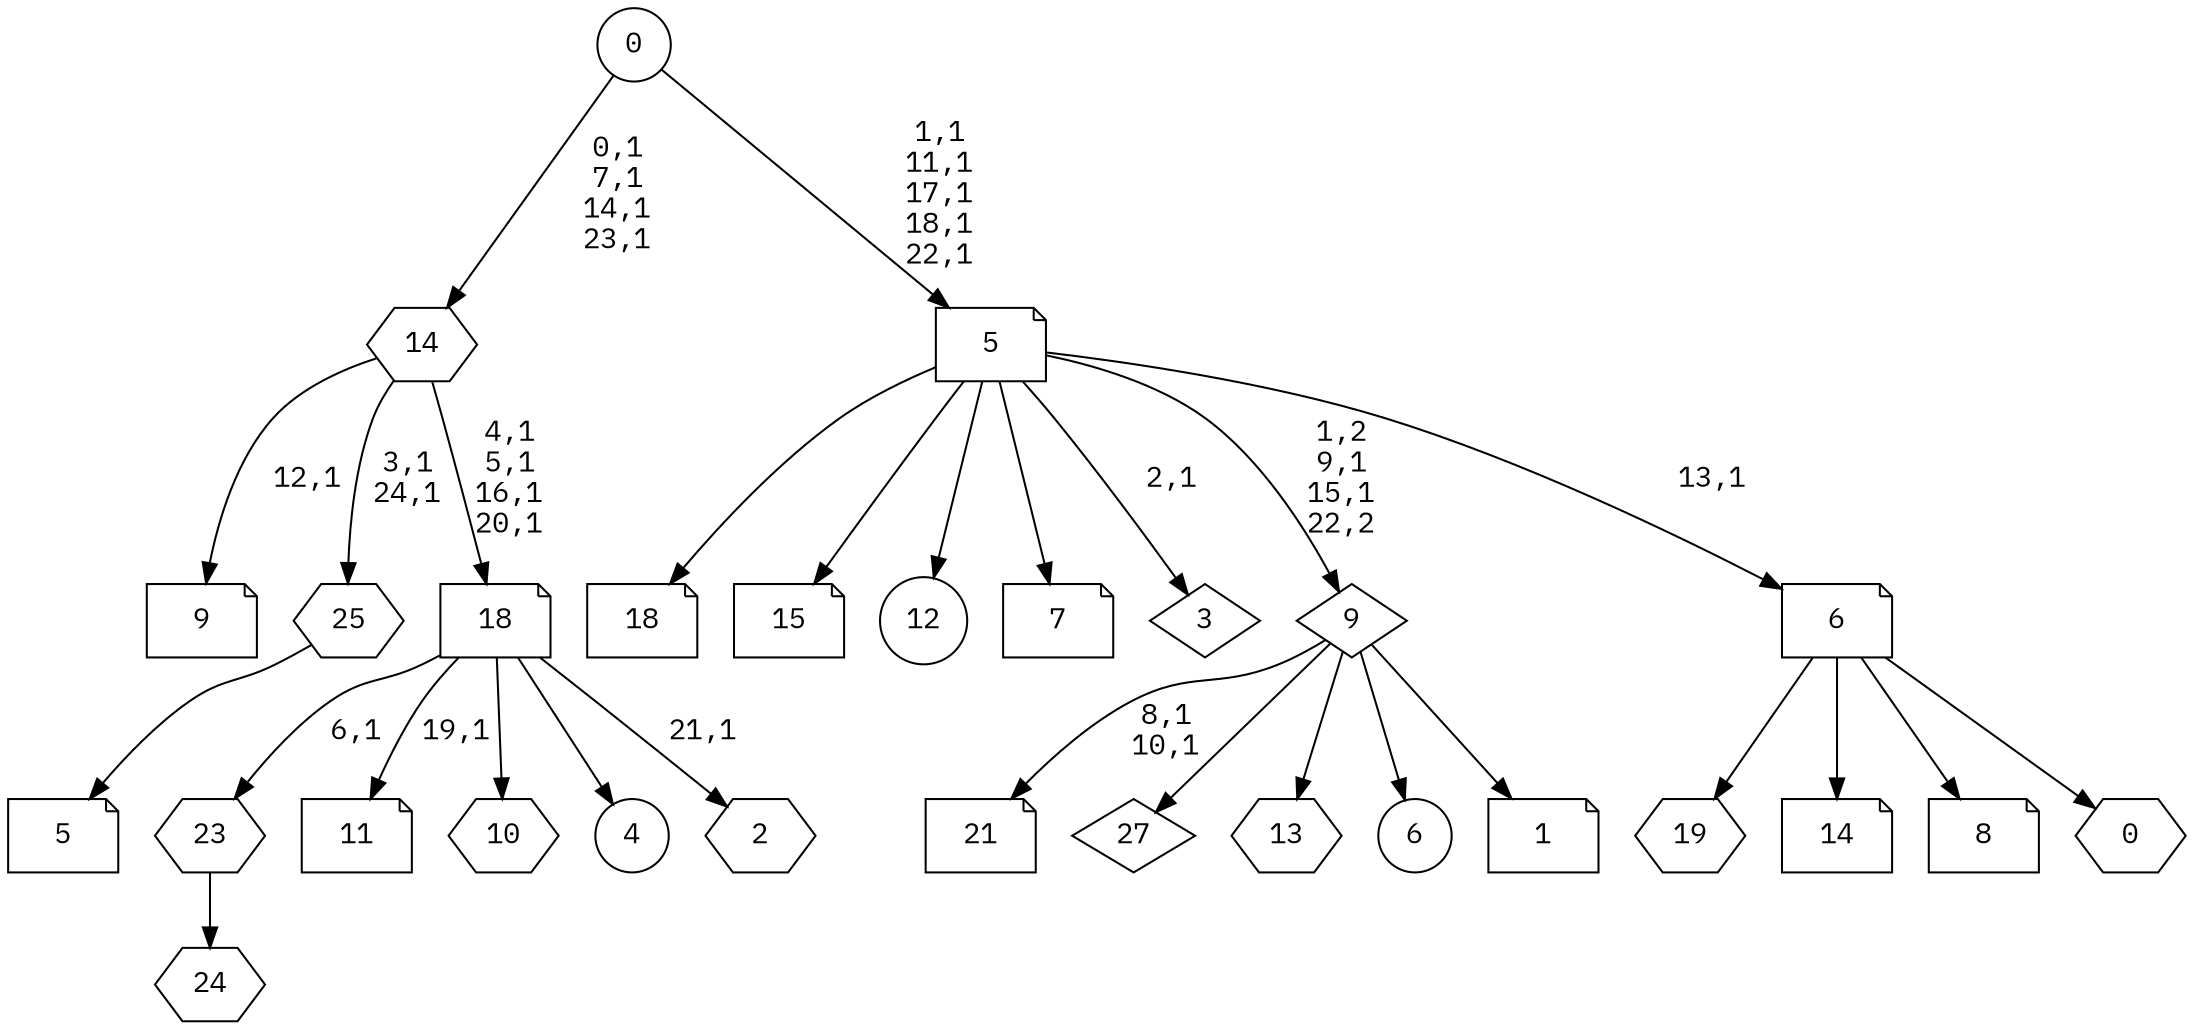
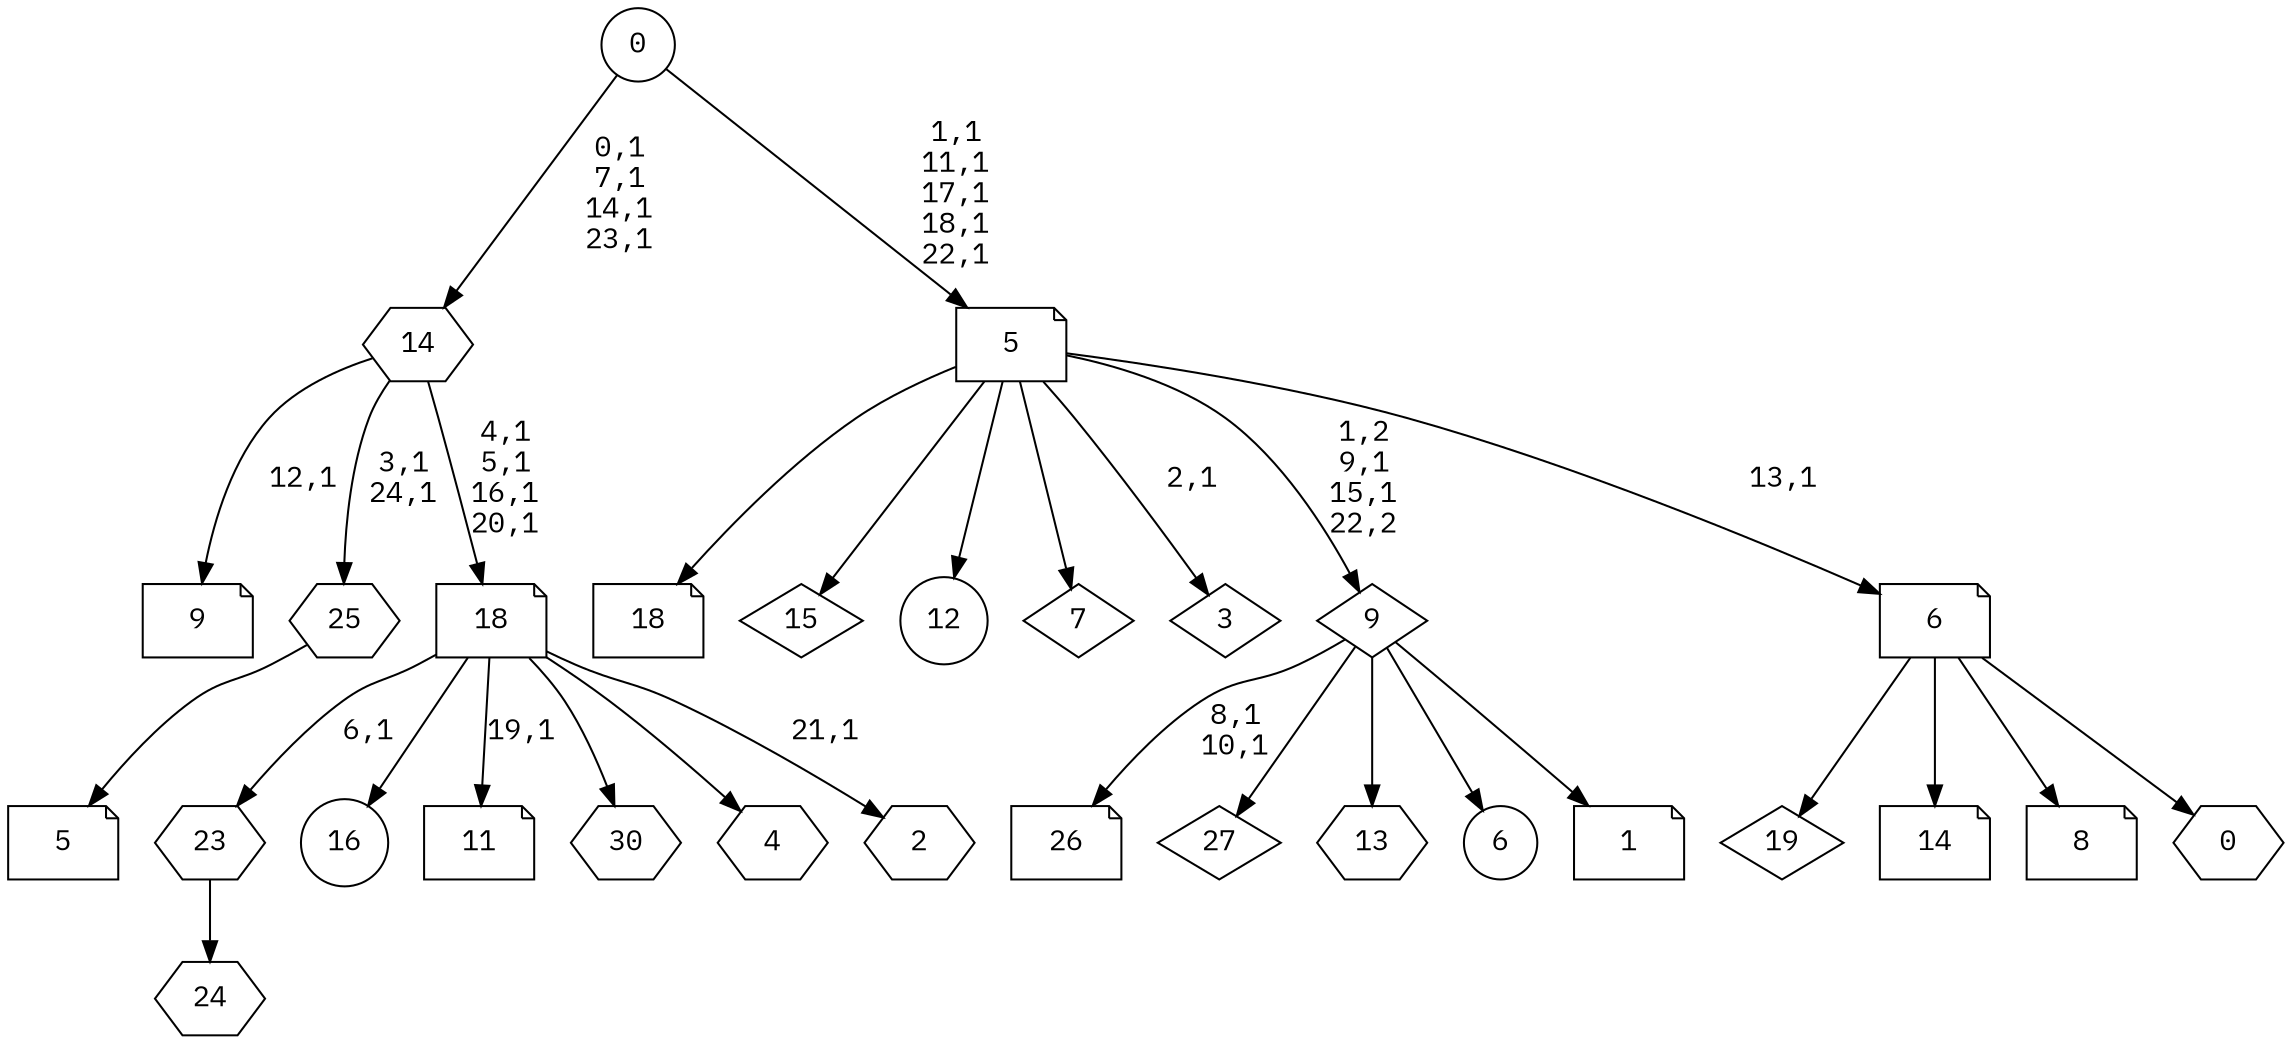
(789, 621) -> (801, 621)
(1058, 621) -> (1079, 621)
(504, 836) -> (626, 843)
(632, 836) -> (773, 843)
(981, 836) -> (1066, 843)
(1690, 836) -> (1782, 843)
none -> (345, 843)
